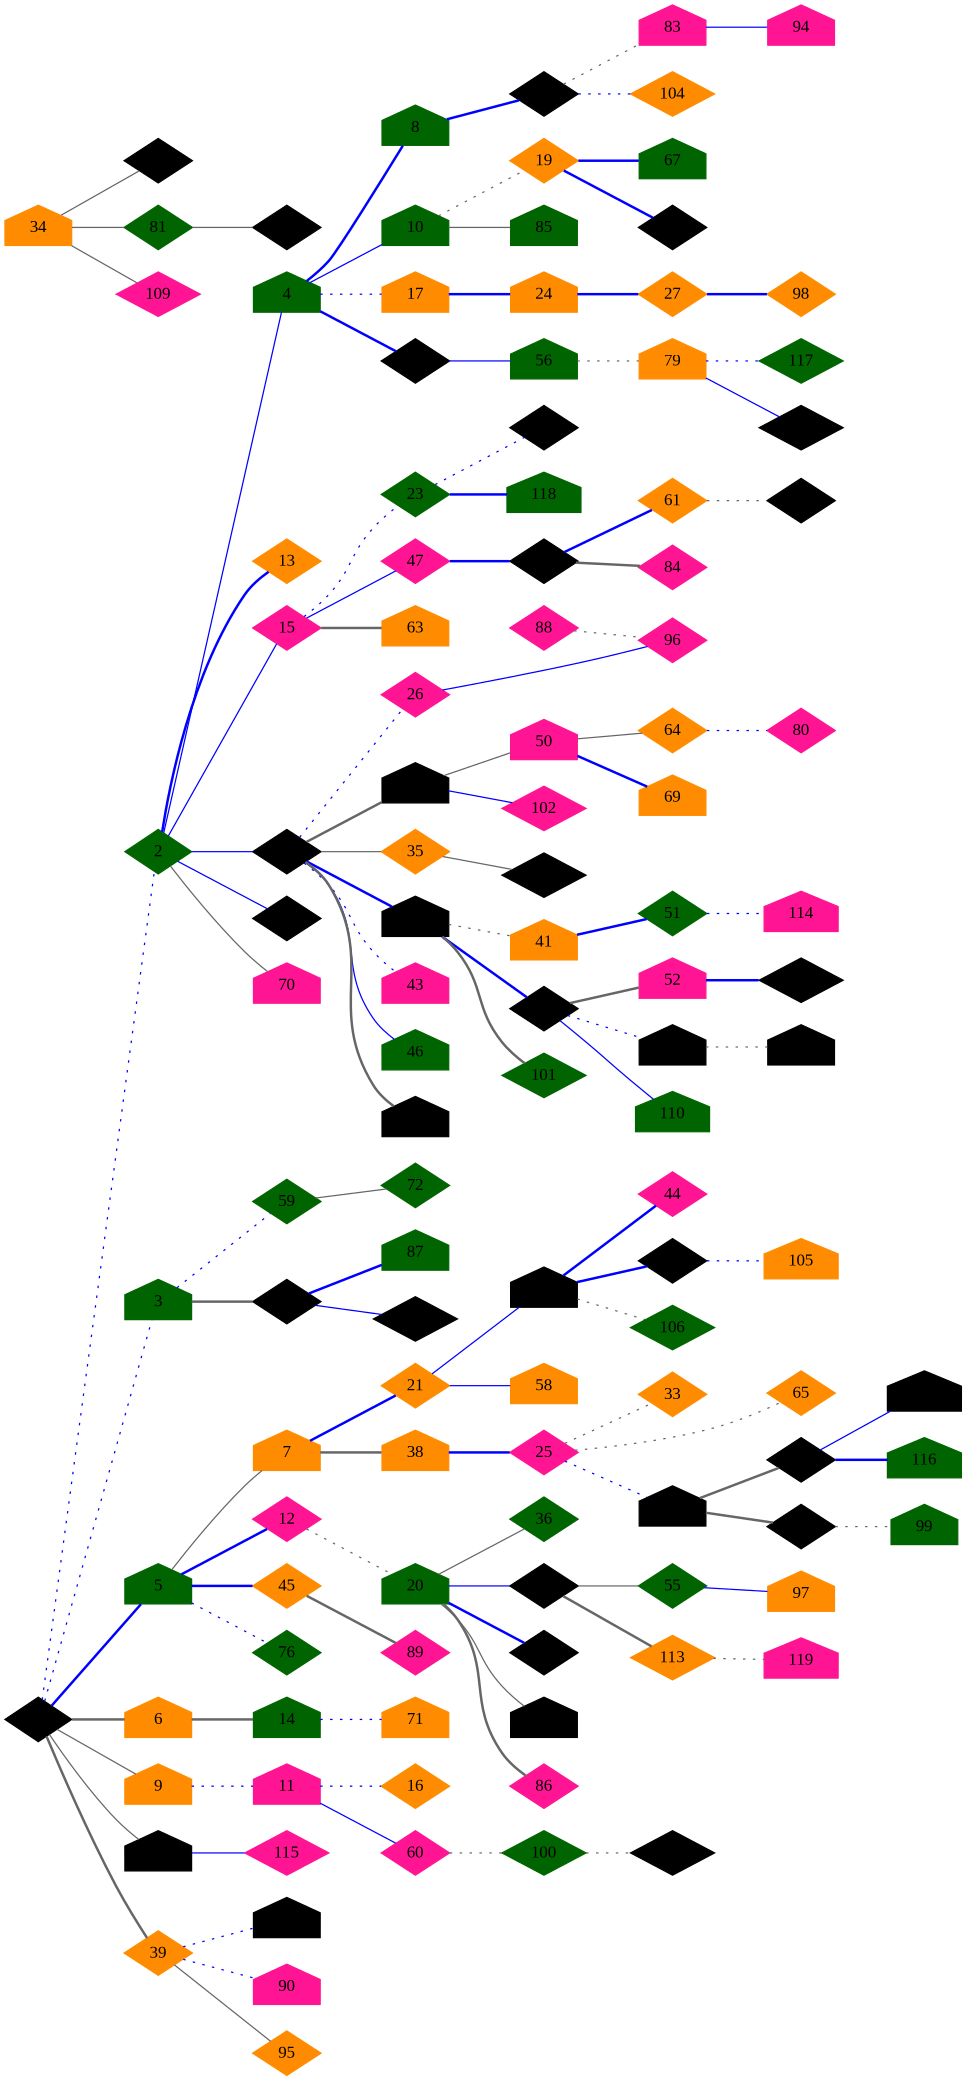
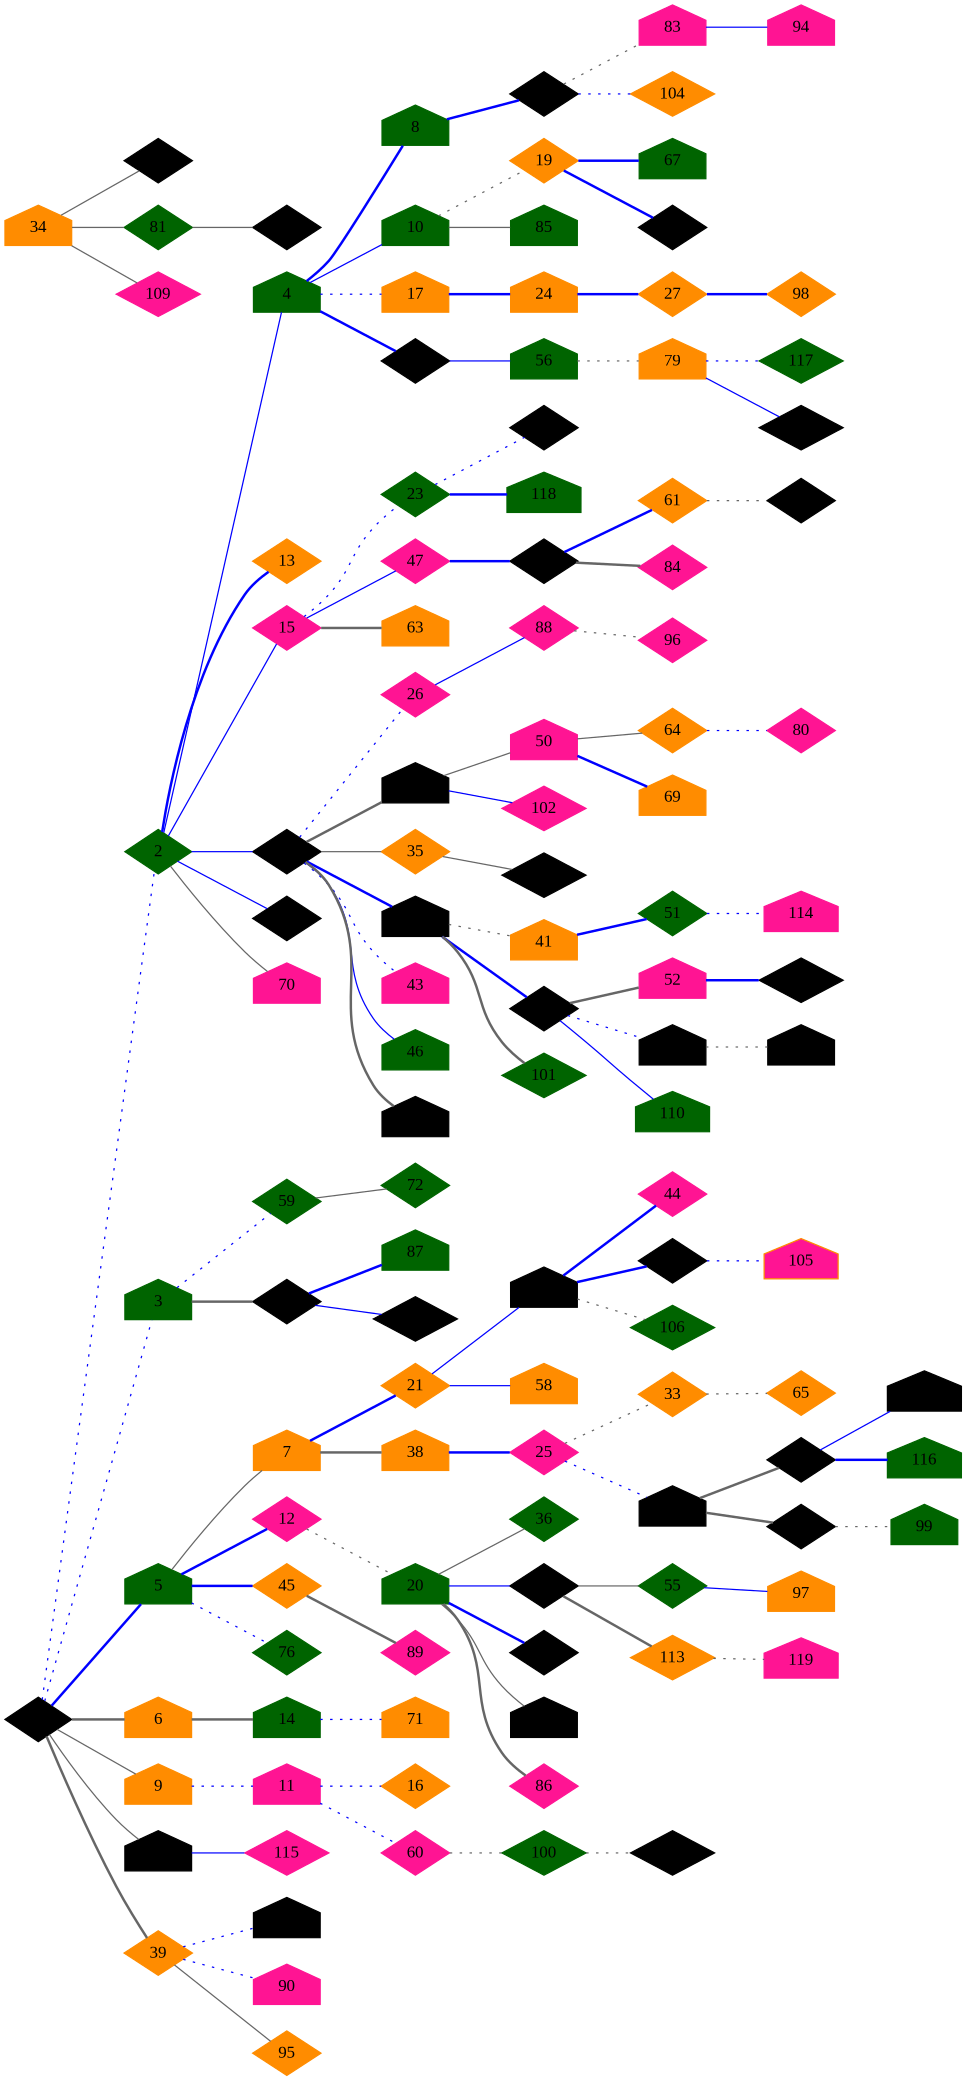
(545, 670) -> (480, 661)
(801, 1261) -> (801, 1261)
(680, 1436) -> (737, 1394)
(358, 1823) -> (358, 1823)
